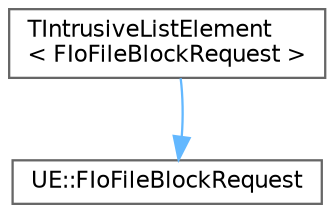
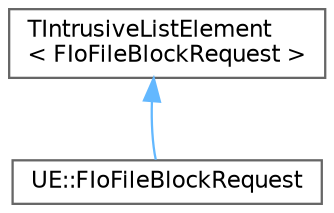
(183, 107) -> (152, 131)
